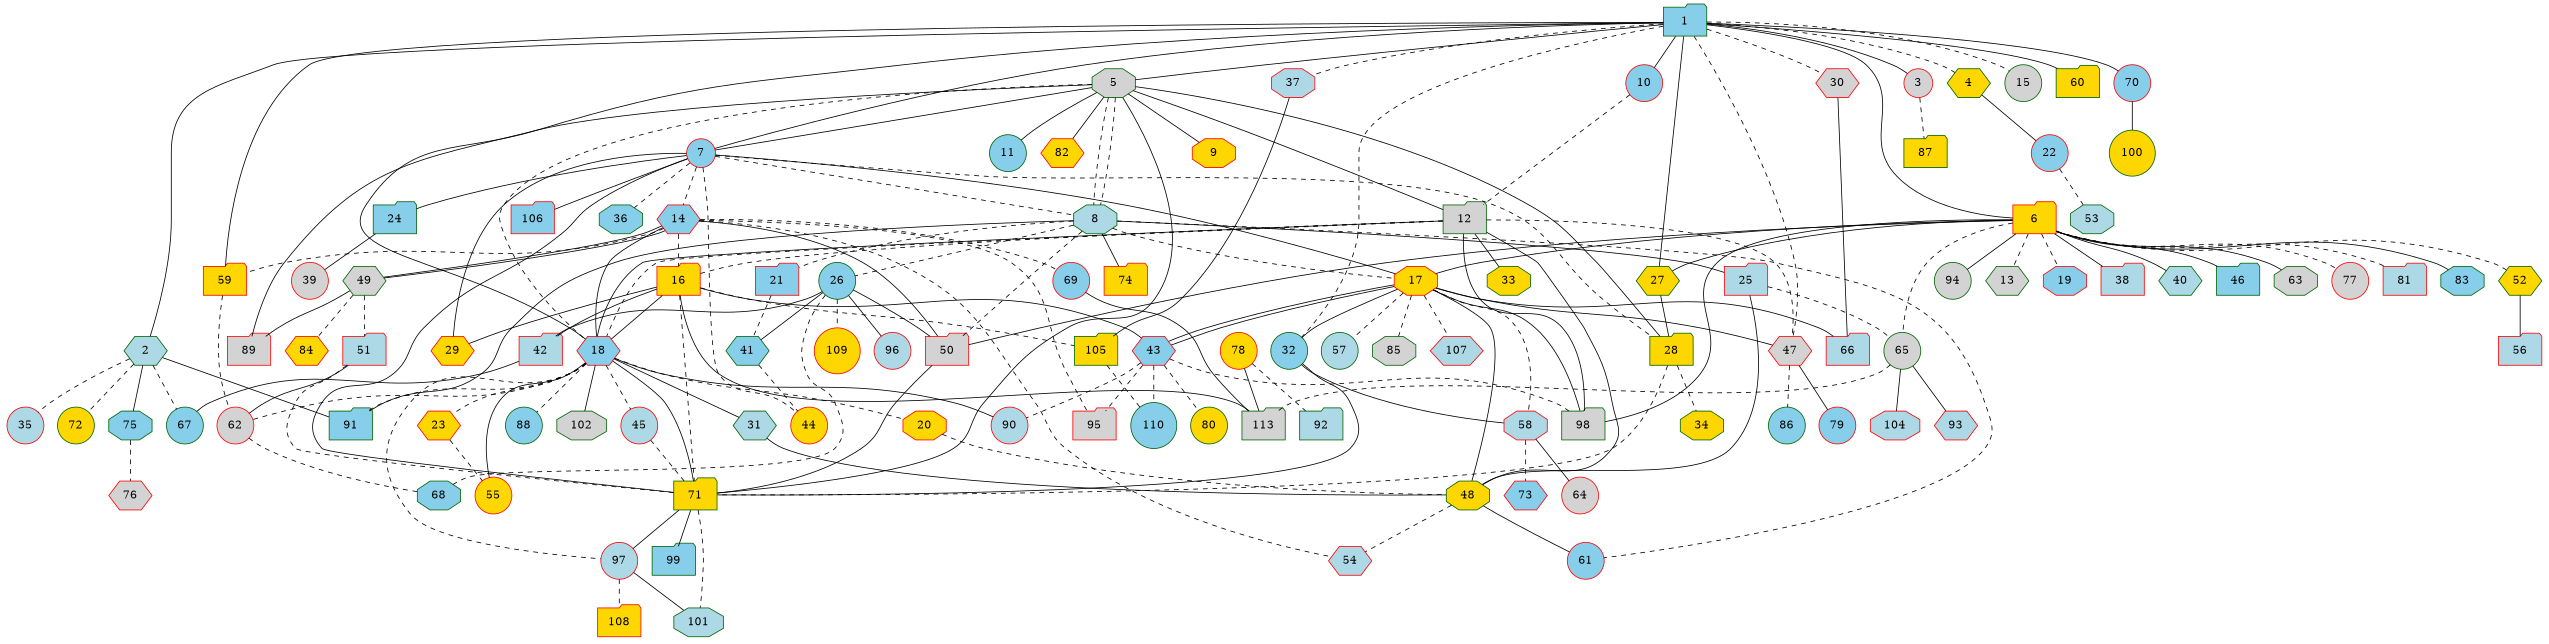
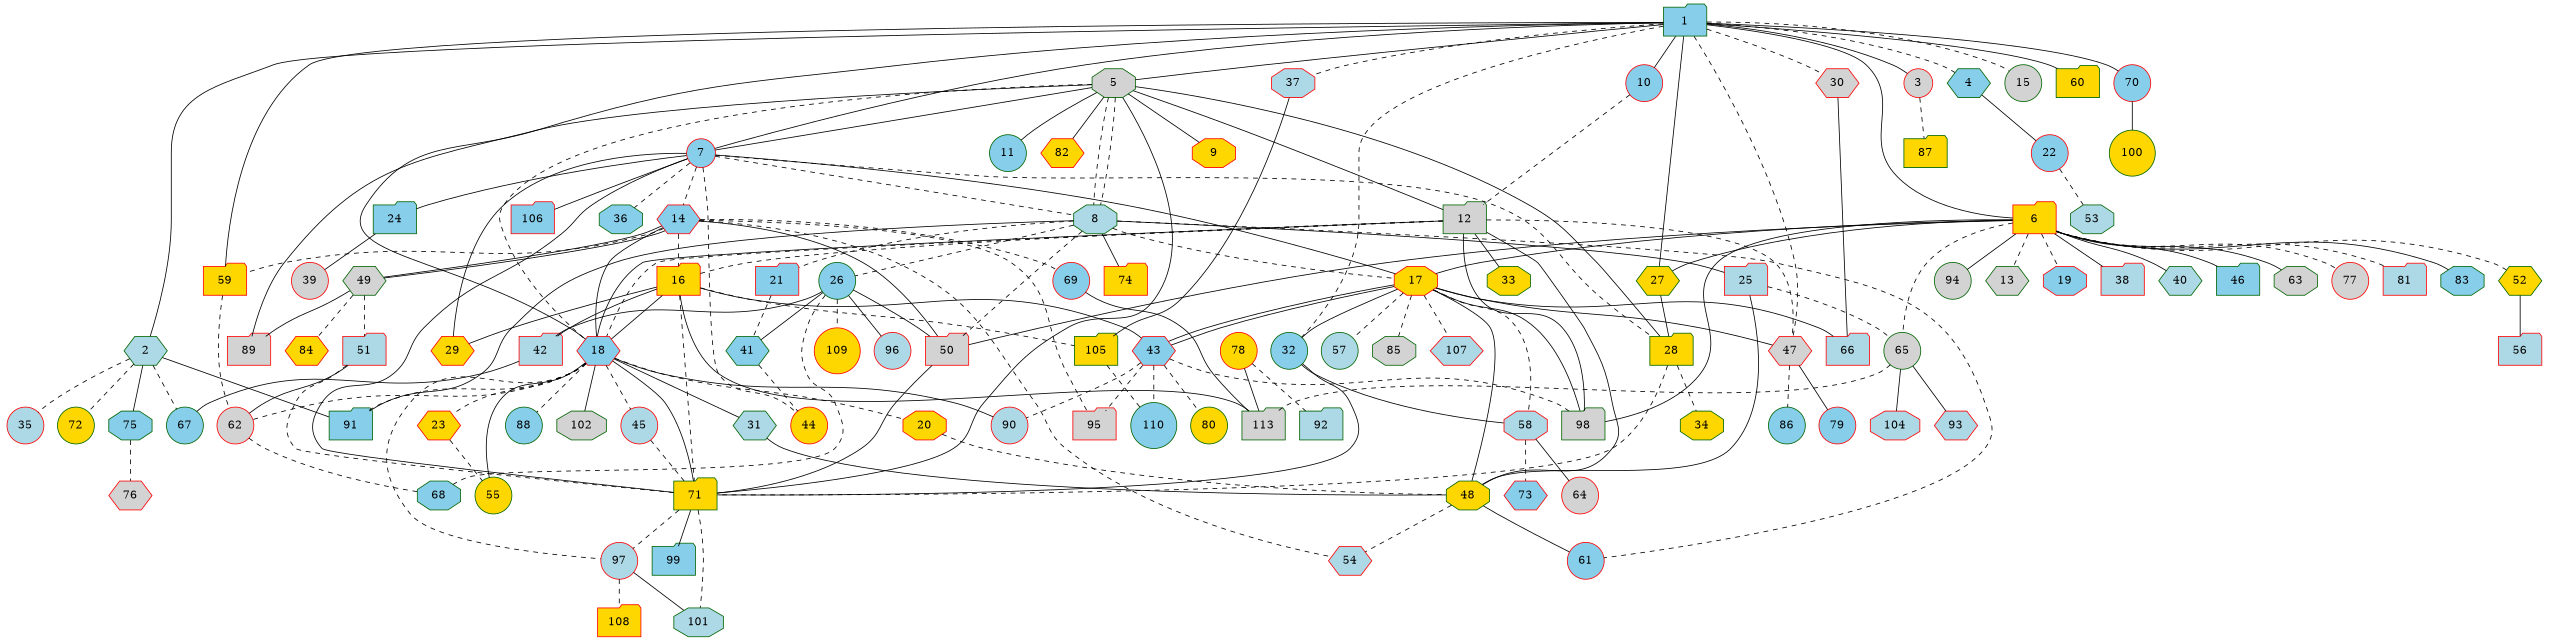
(1969, 83) -> (1969, 83)
(493, 496) -> (493, 496)
(656, 529) -> (656, 529)
